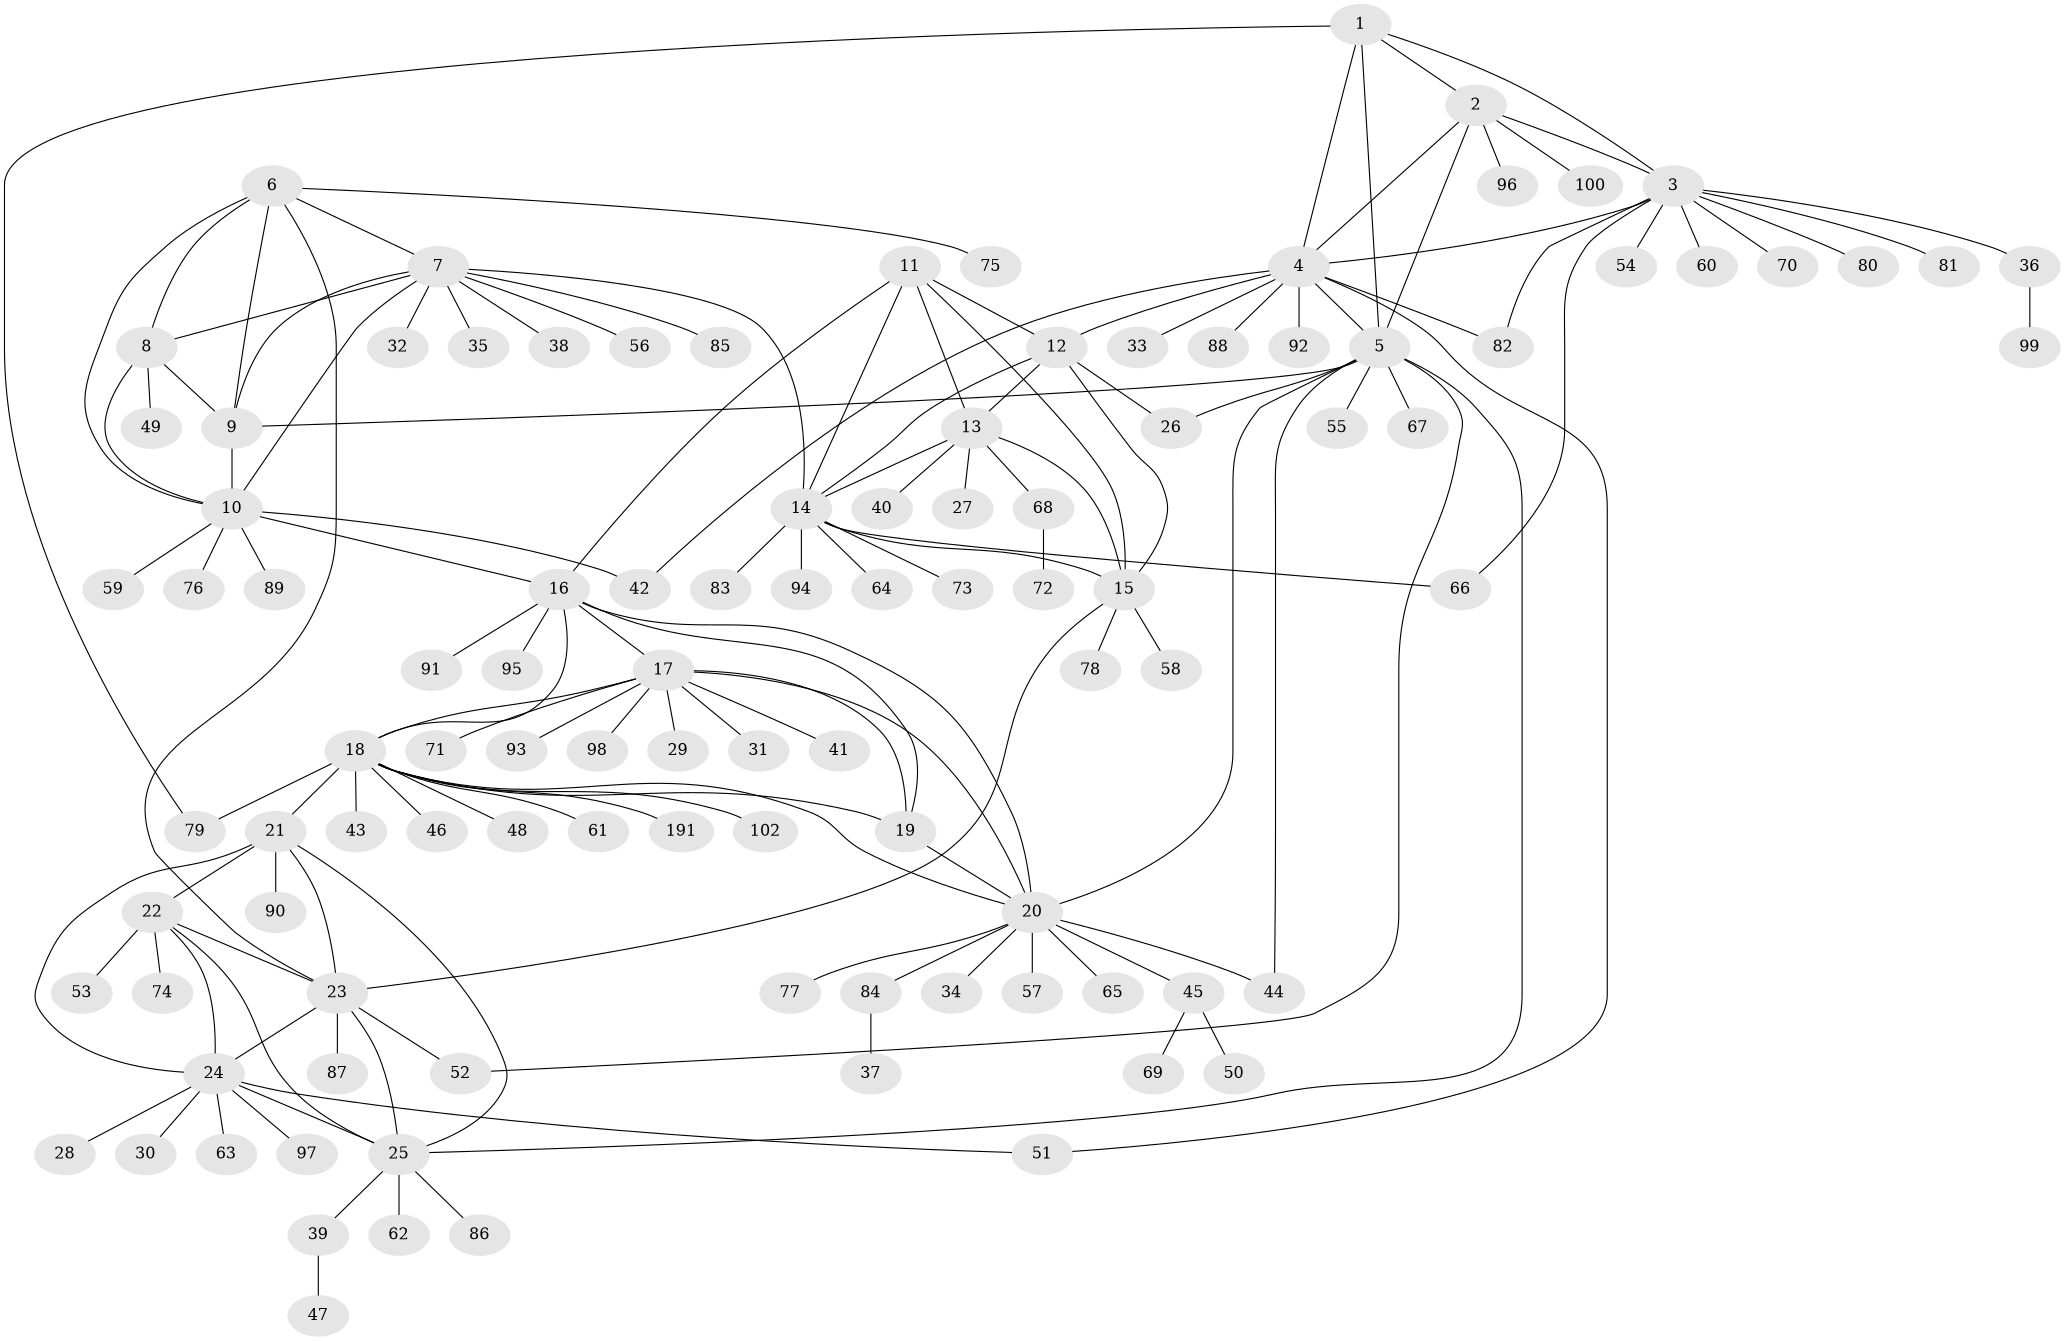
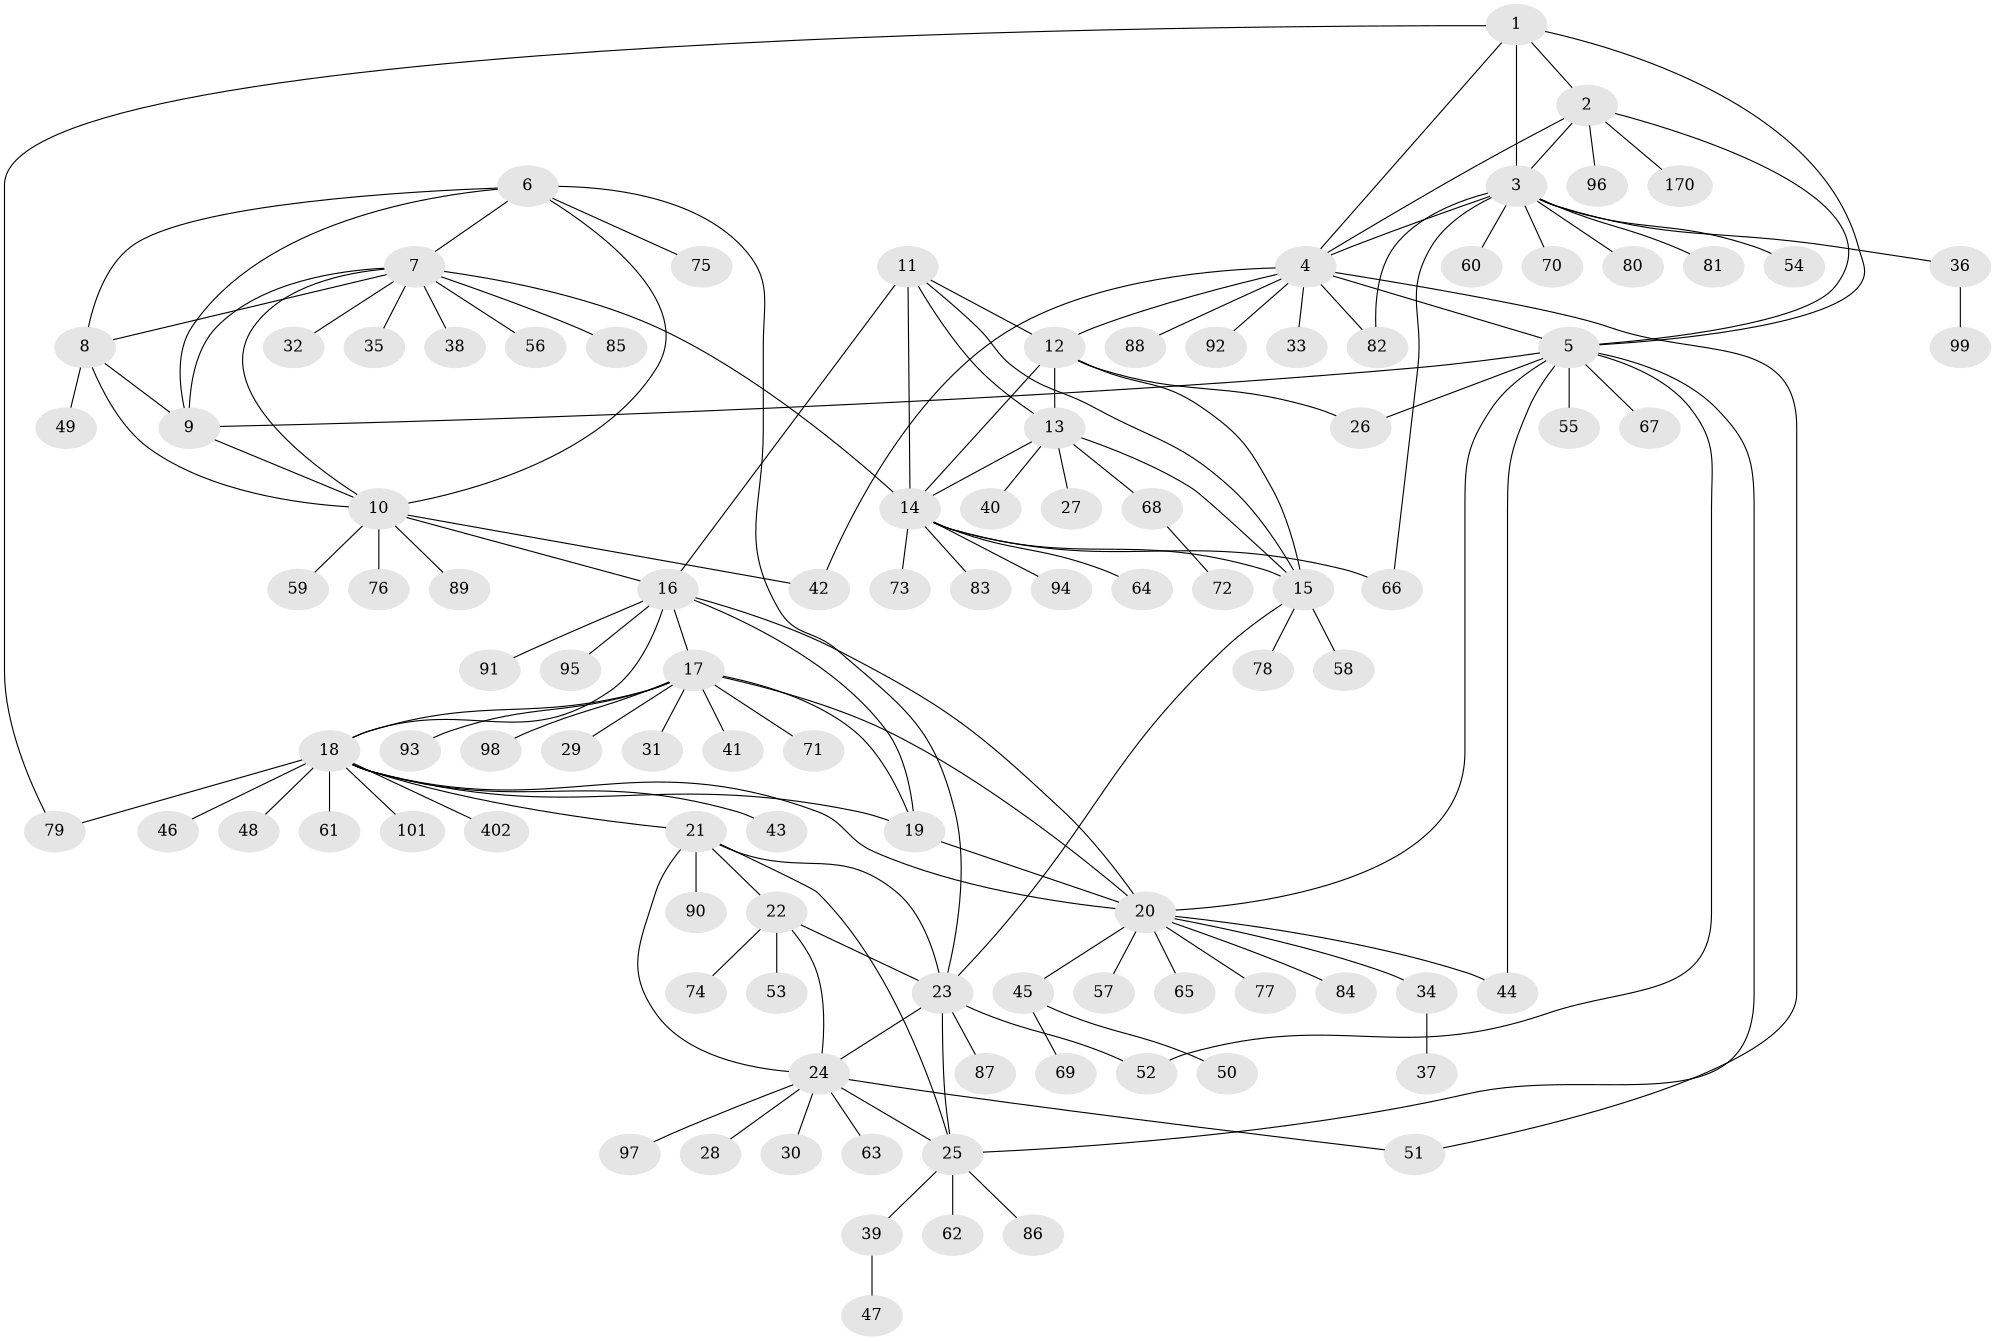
(1590, 186) -> (1680, 186)
(681, 832) -> (412, 832)
(766, 832) -> (497, 832)
(871, 1034) -> (1427, 1030)
(267, 1052) -> none
